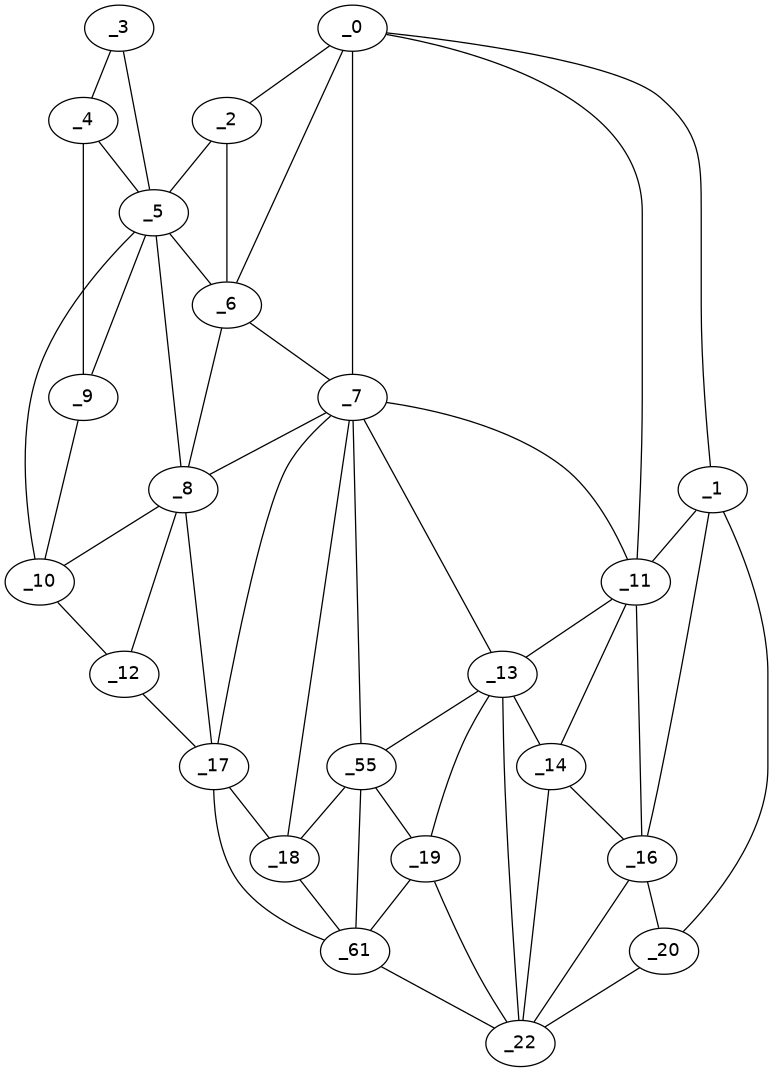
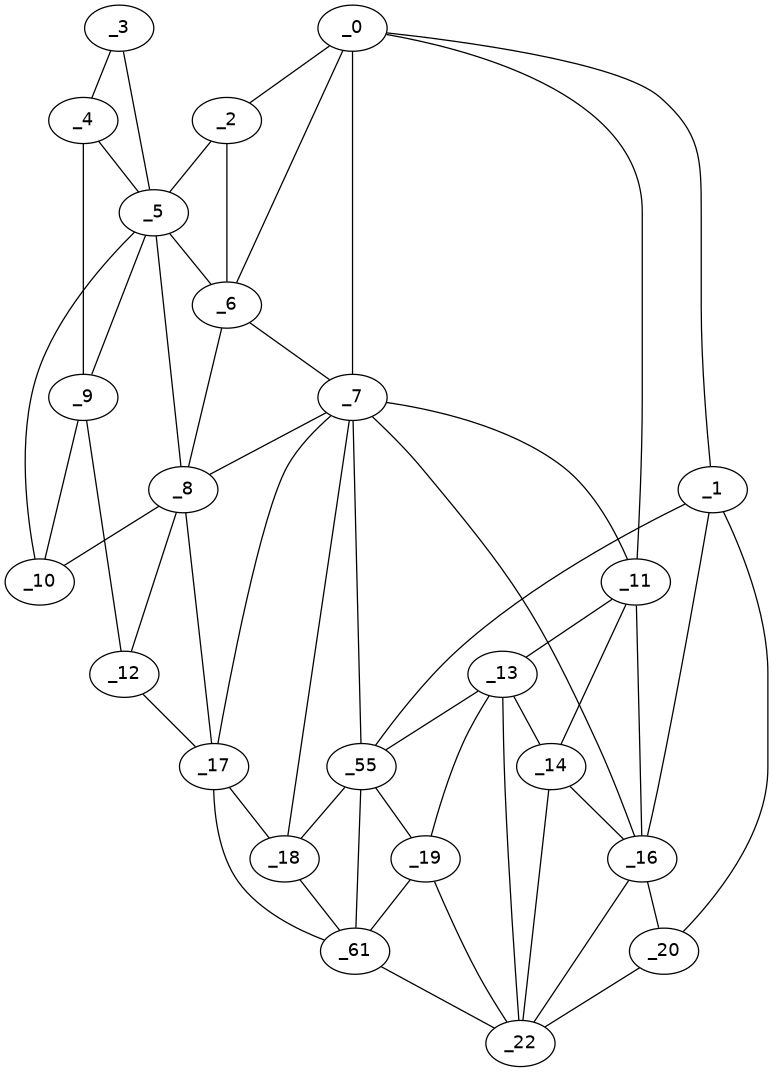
(427, 536) -> (529, 610)
(674, 536) -> (514, 605)
(82, 628) -> (103, 530)
